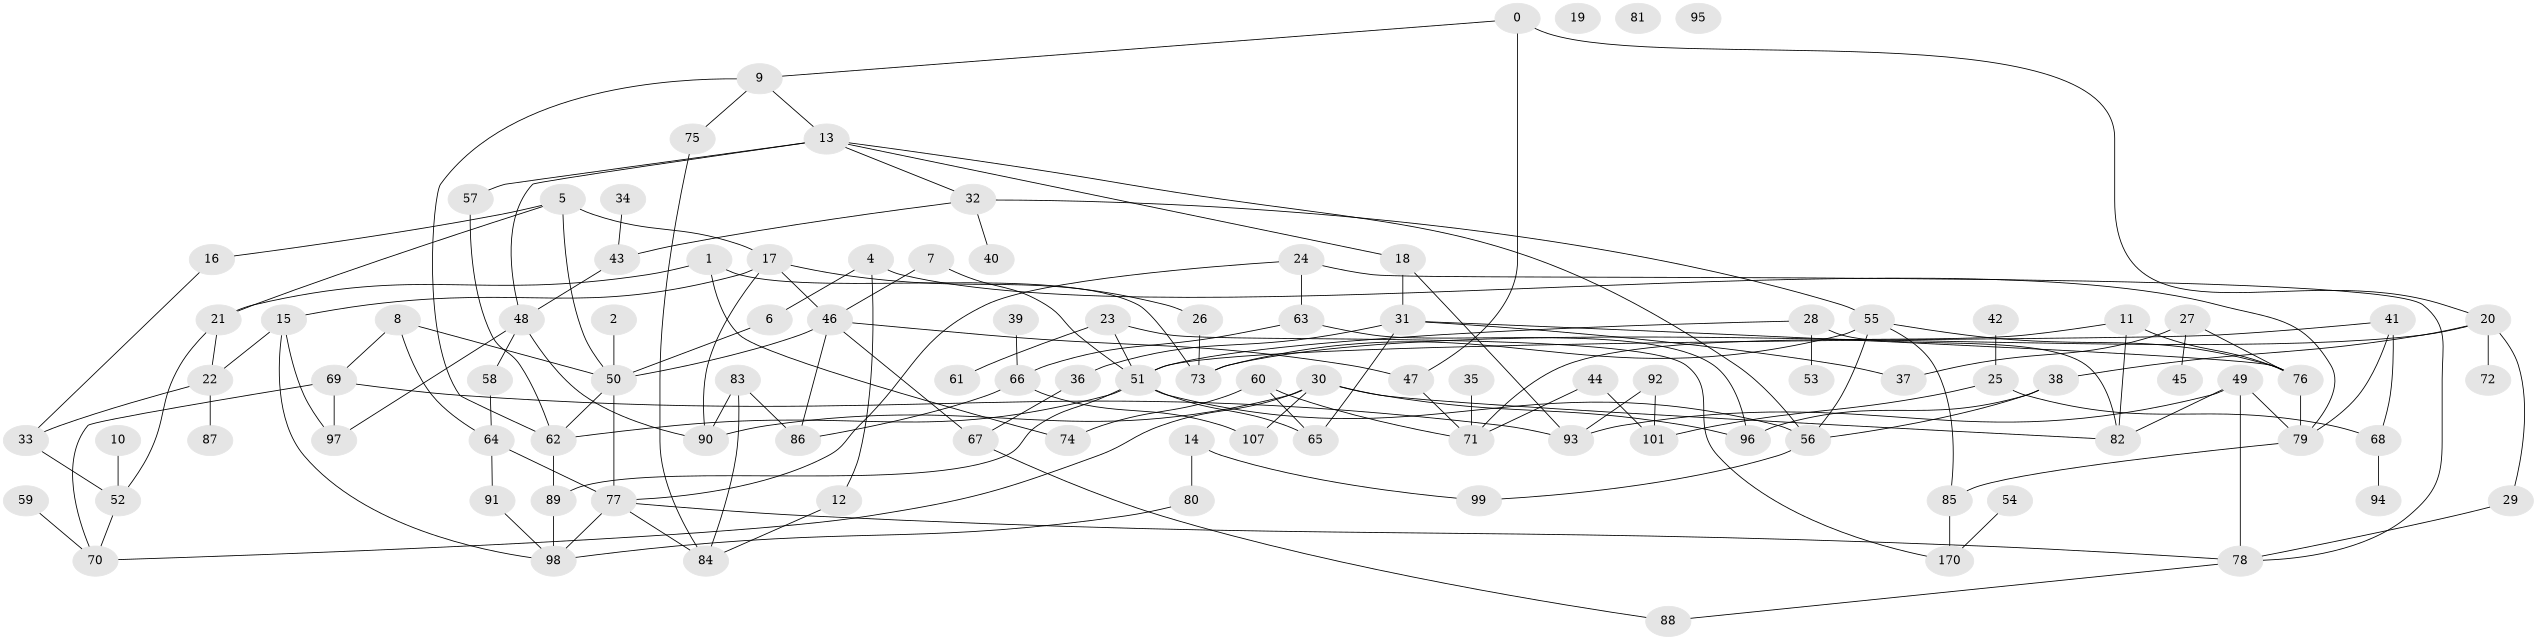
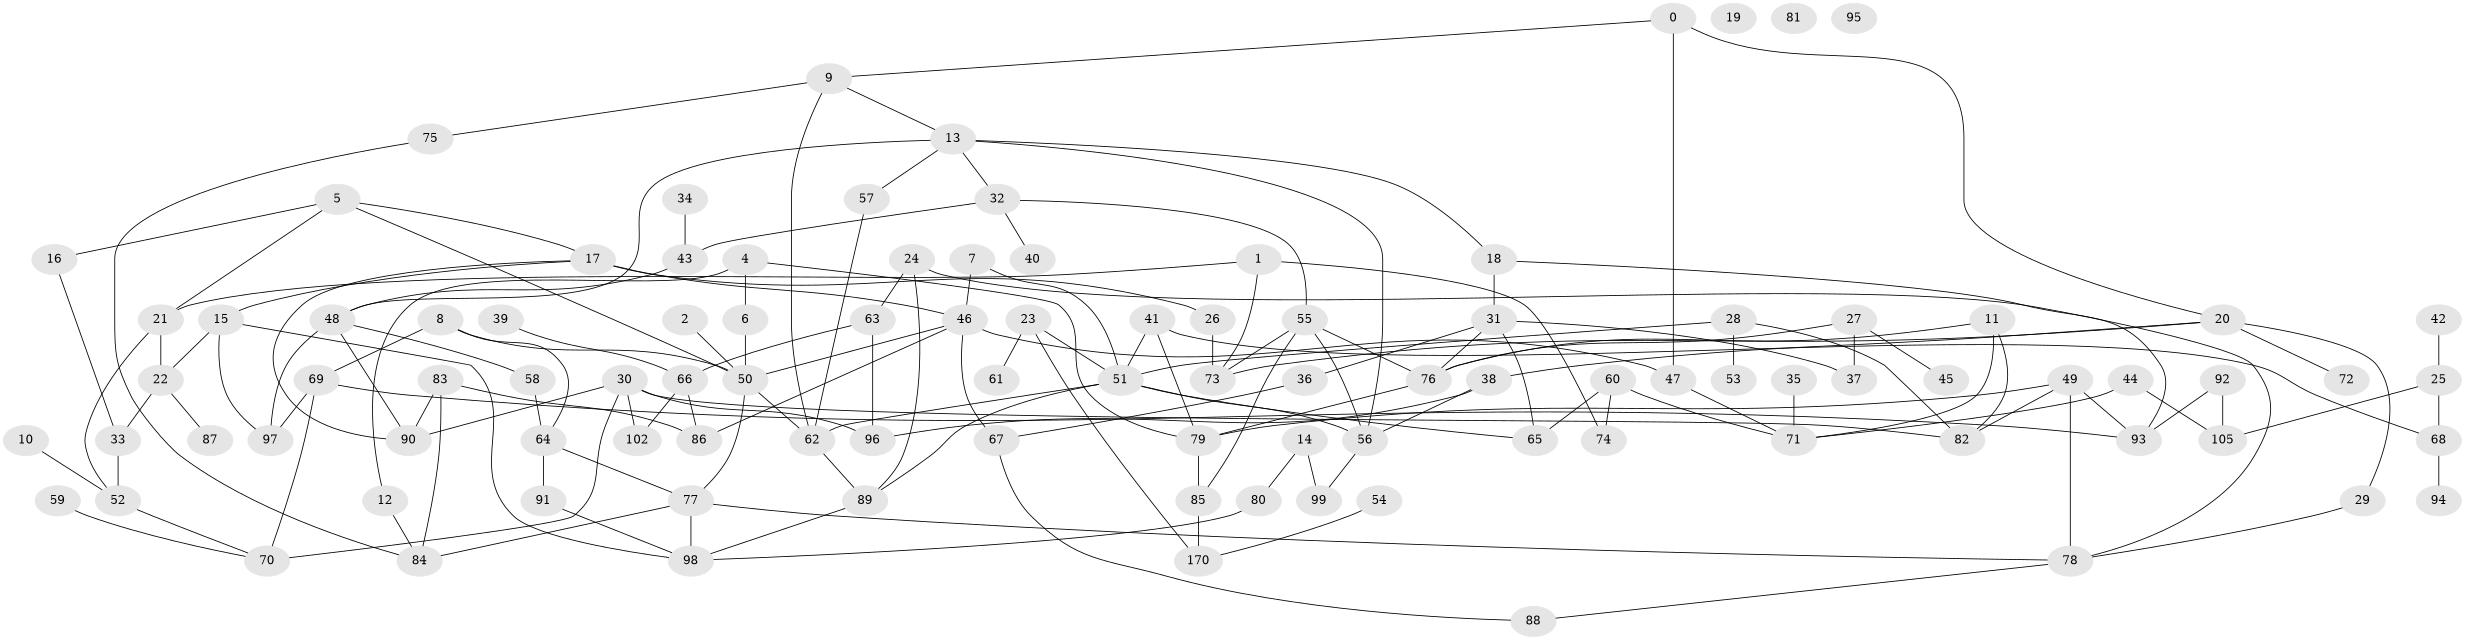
(936, 338) -> (918, 387)
(1254, 441) -> (637, 441)
(1654, 441) -> (2223, 441)
